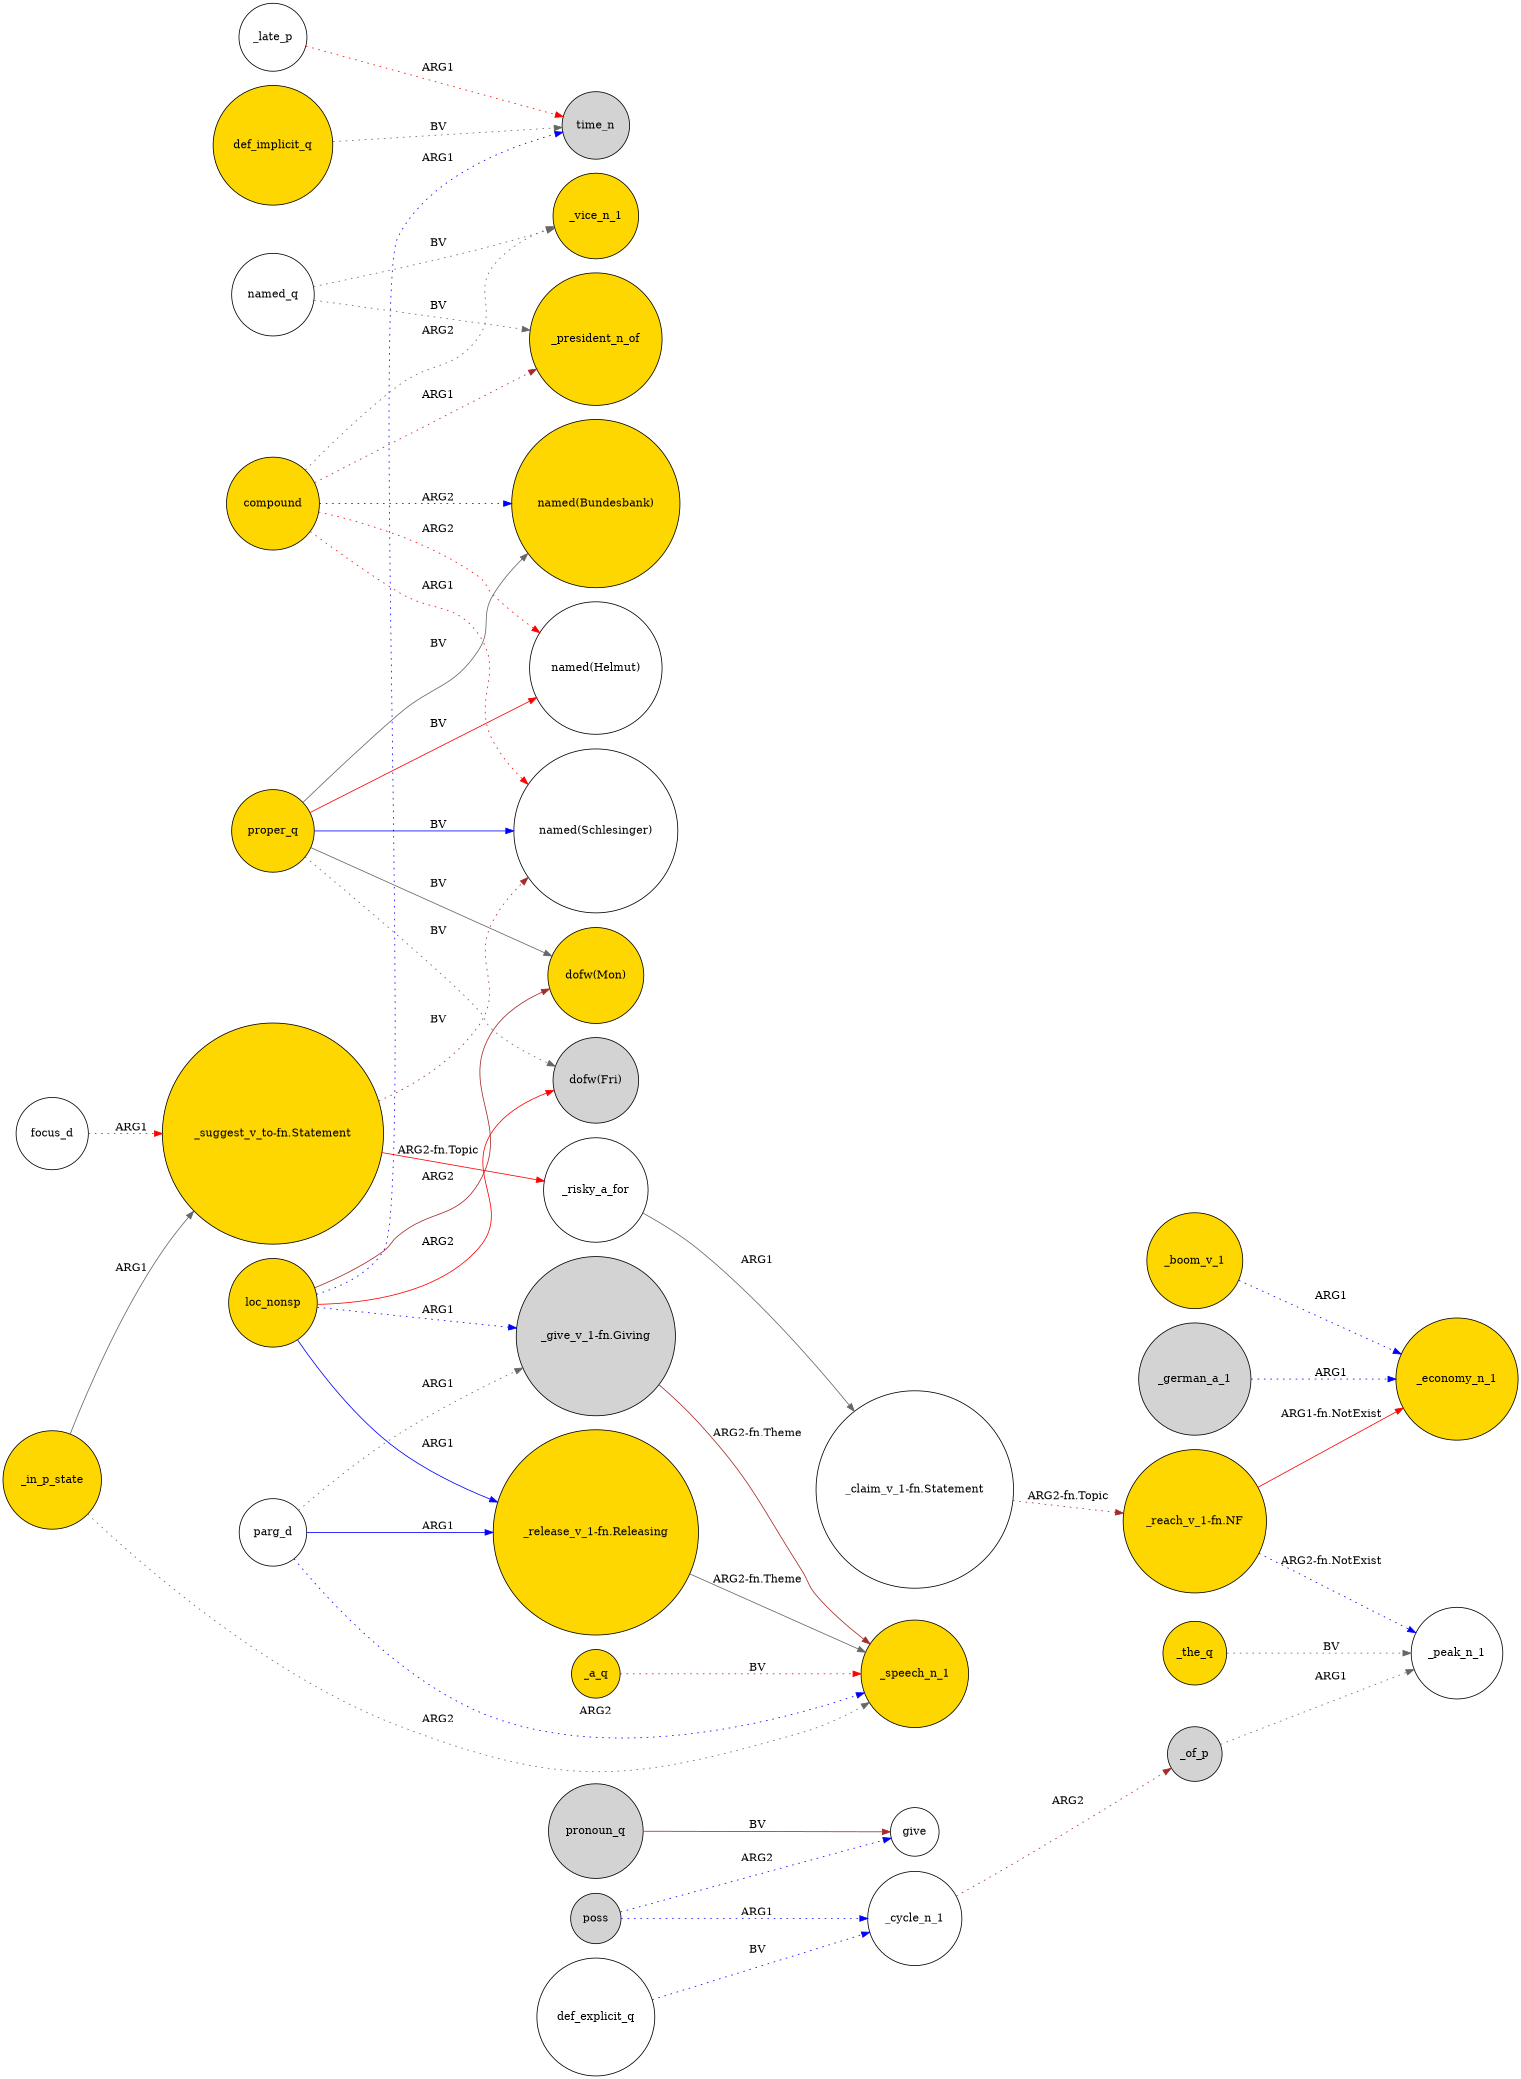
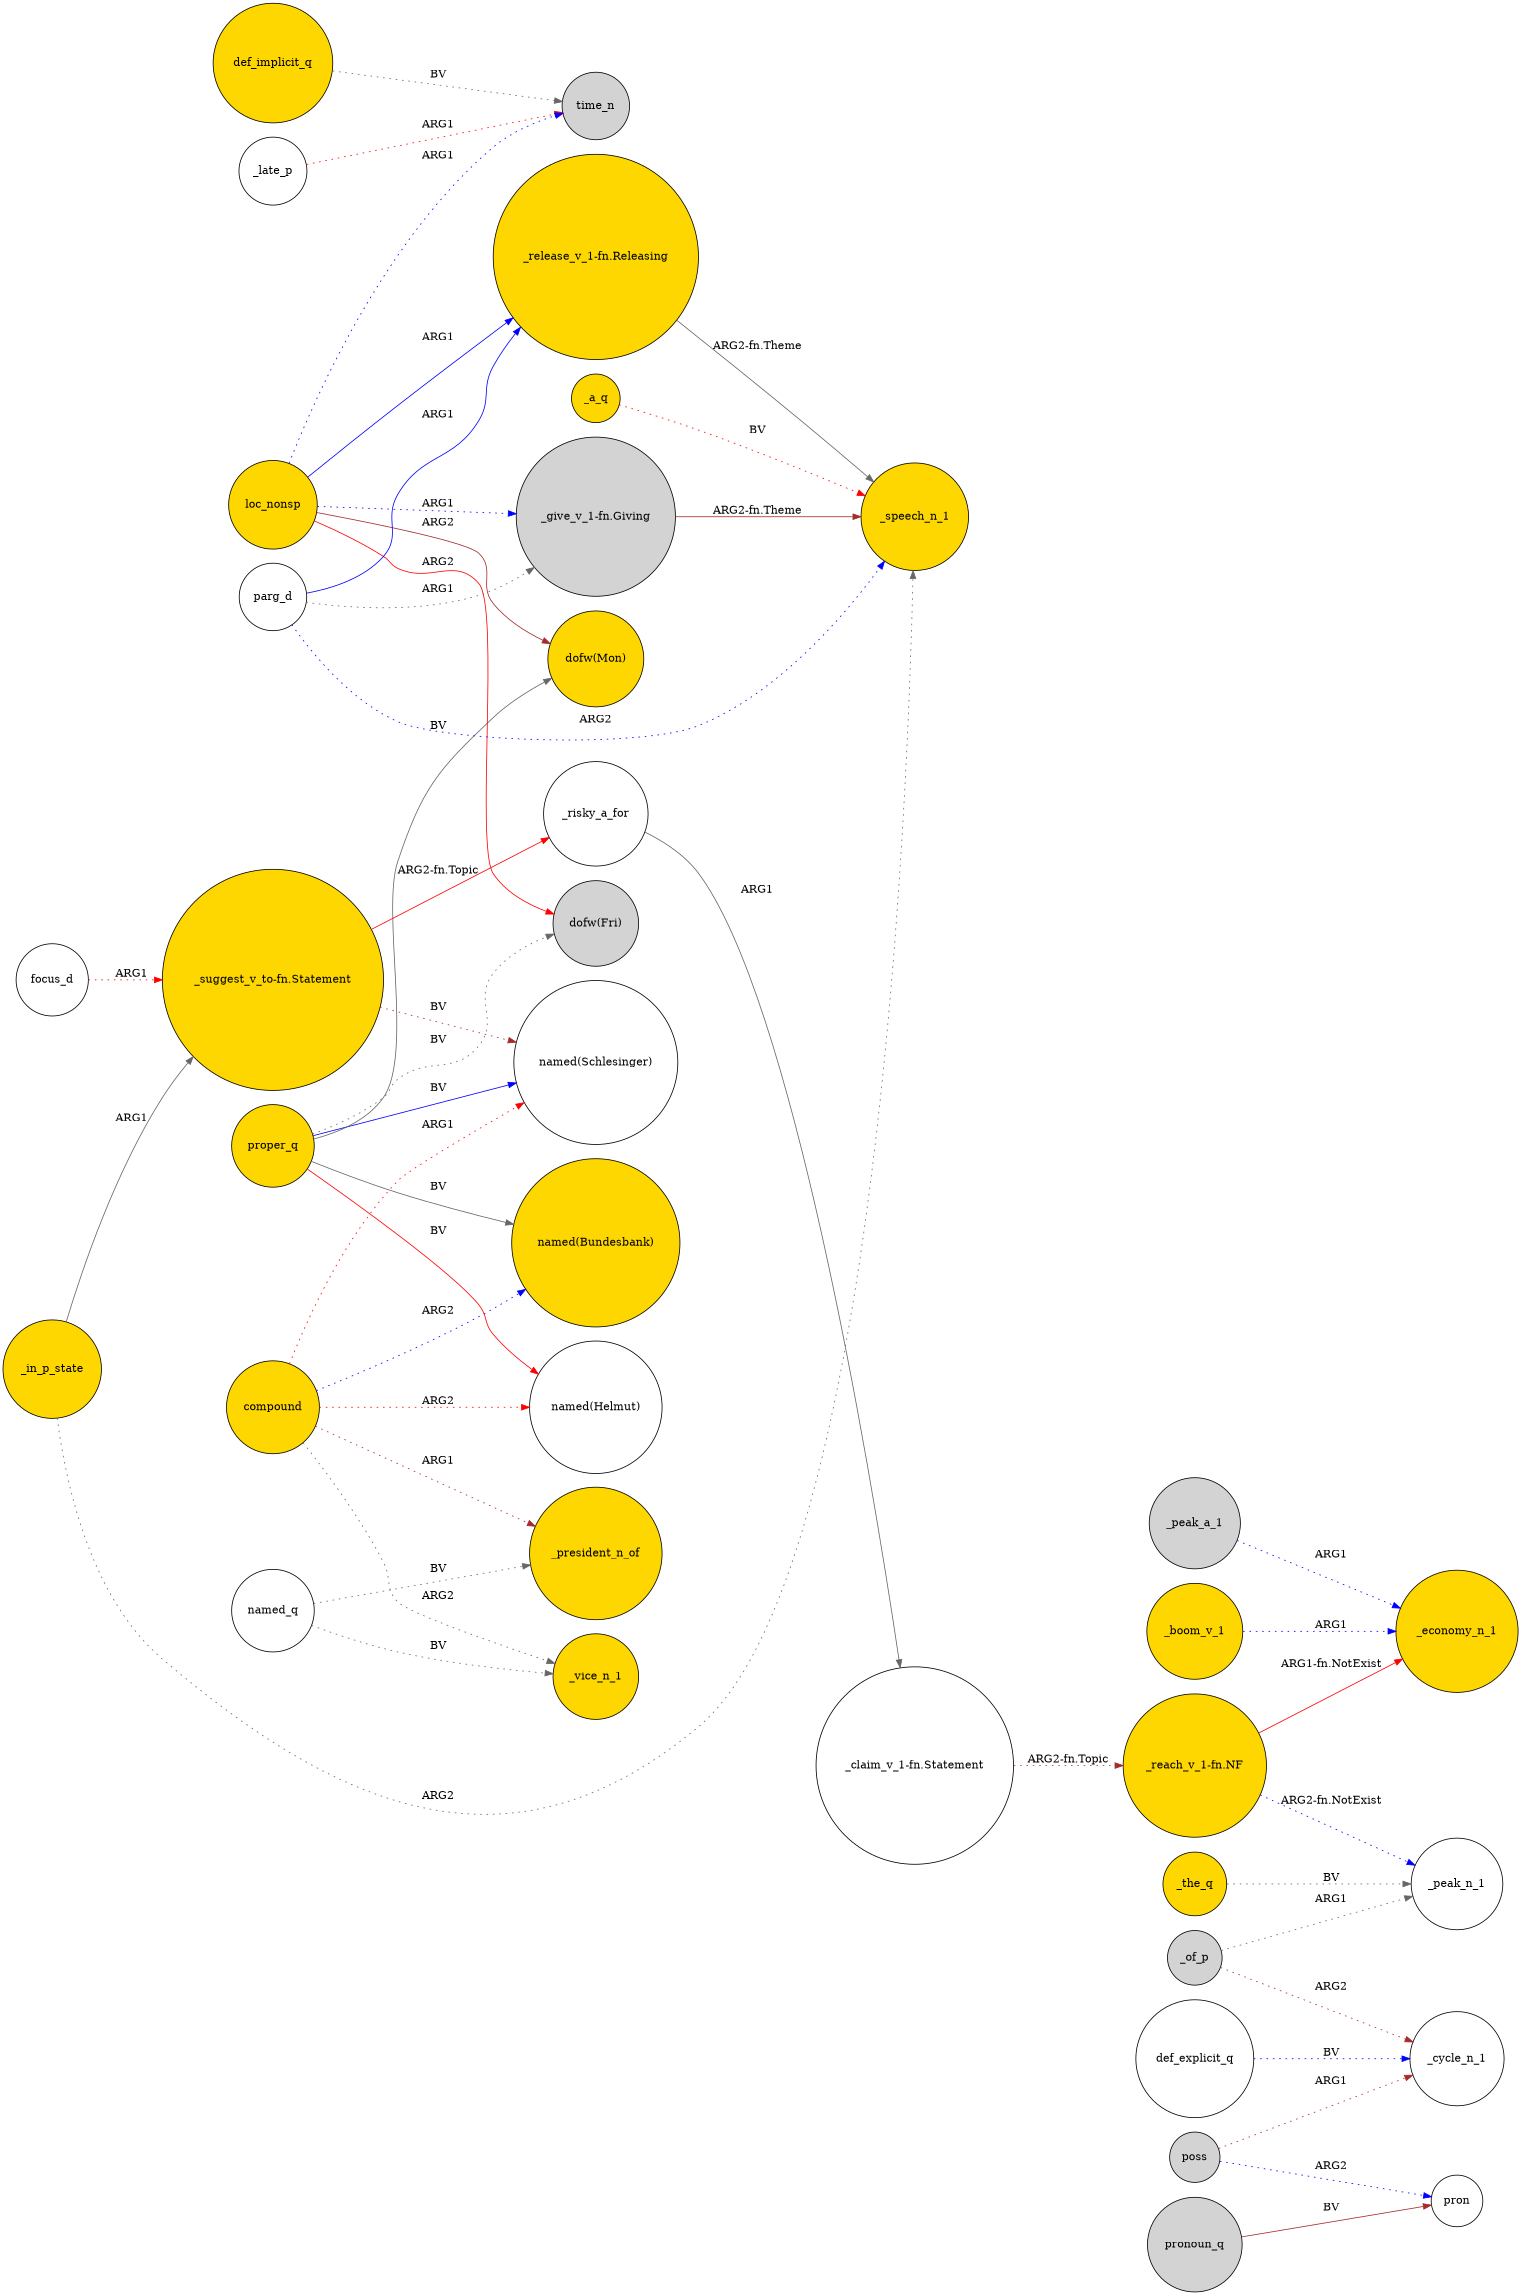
(1195, 1379) -> (1195, 1523)
(915, 1832) -> (1457, 2201)
(1061, 1836) -> (1313, 2003)
(741, 1919) -> (1312, 2113)
